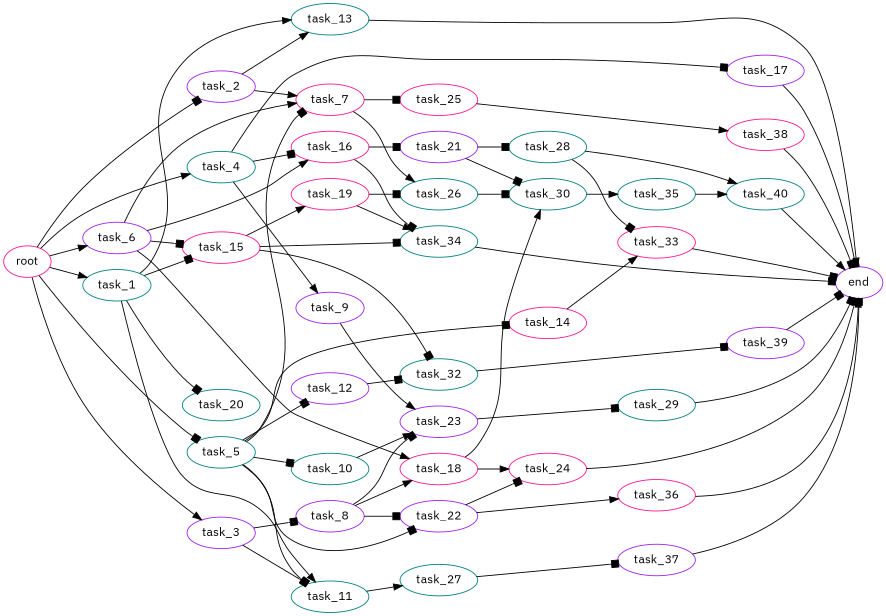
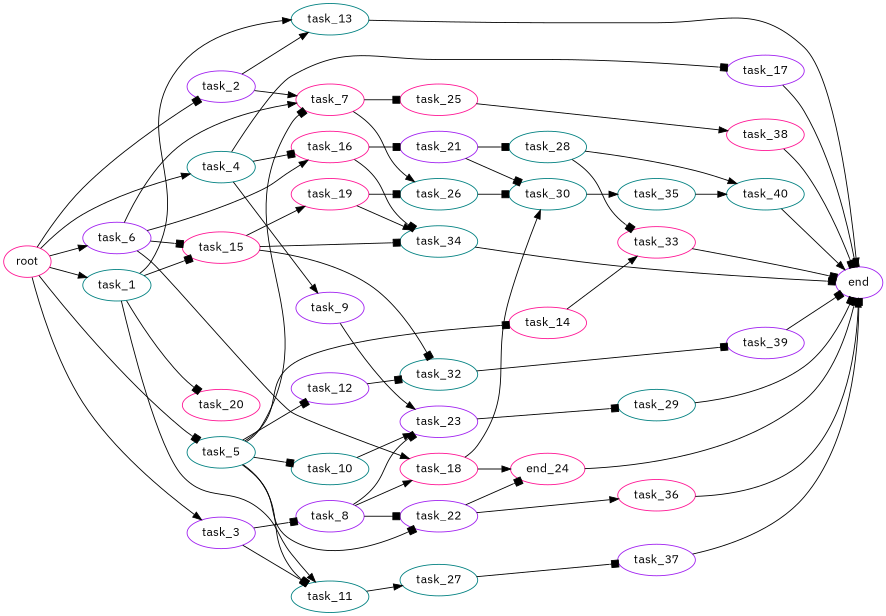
(221, 405) -> (221, 405)
(548, 469) -> (548, 469)
